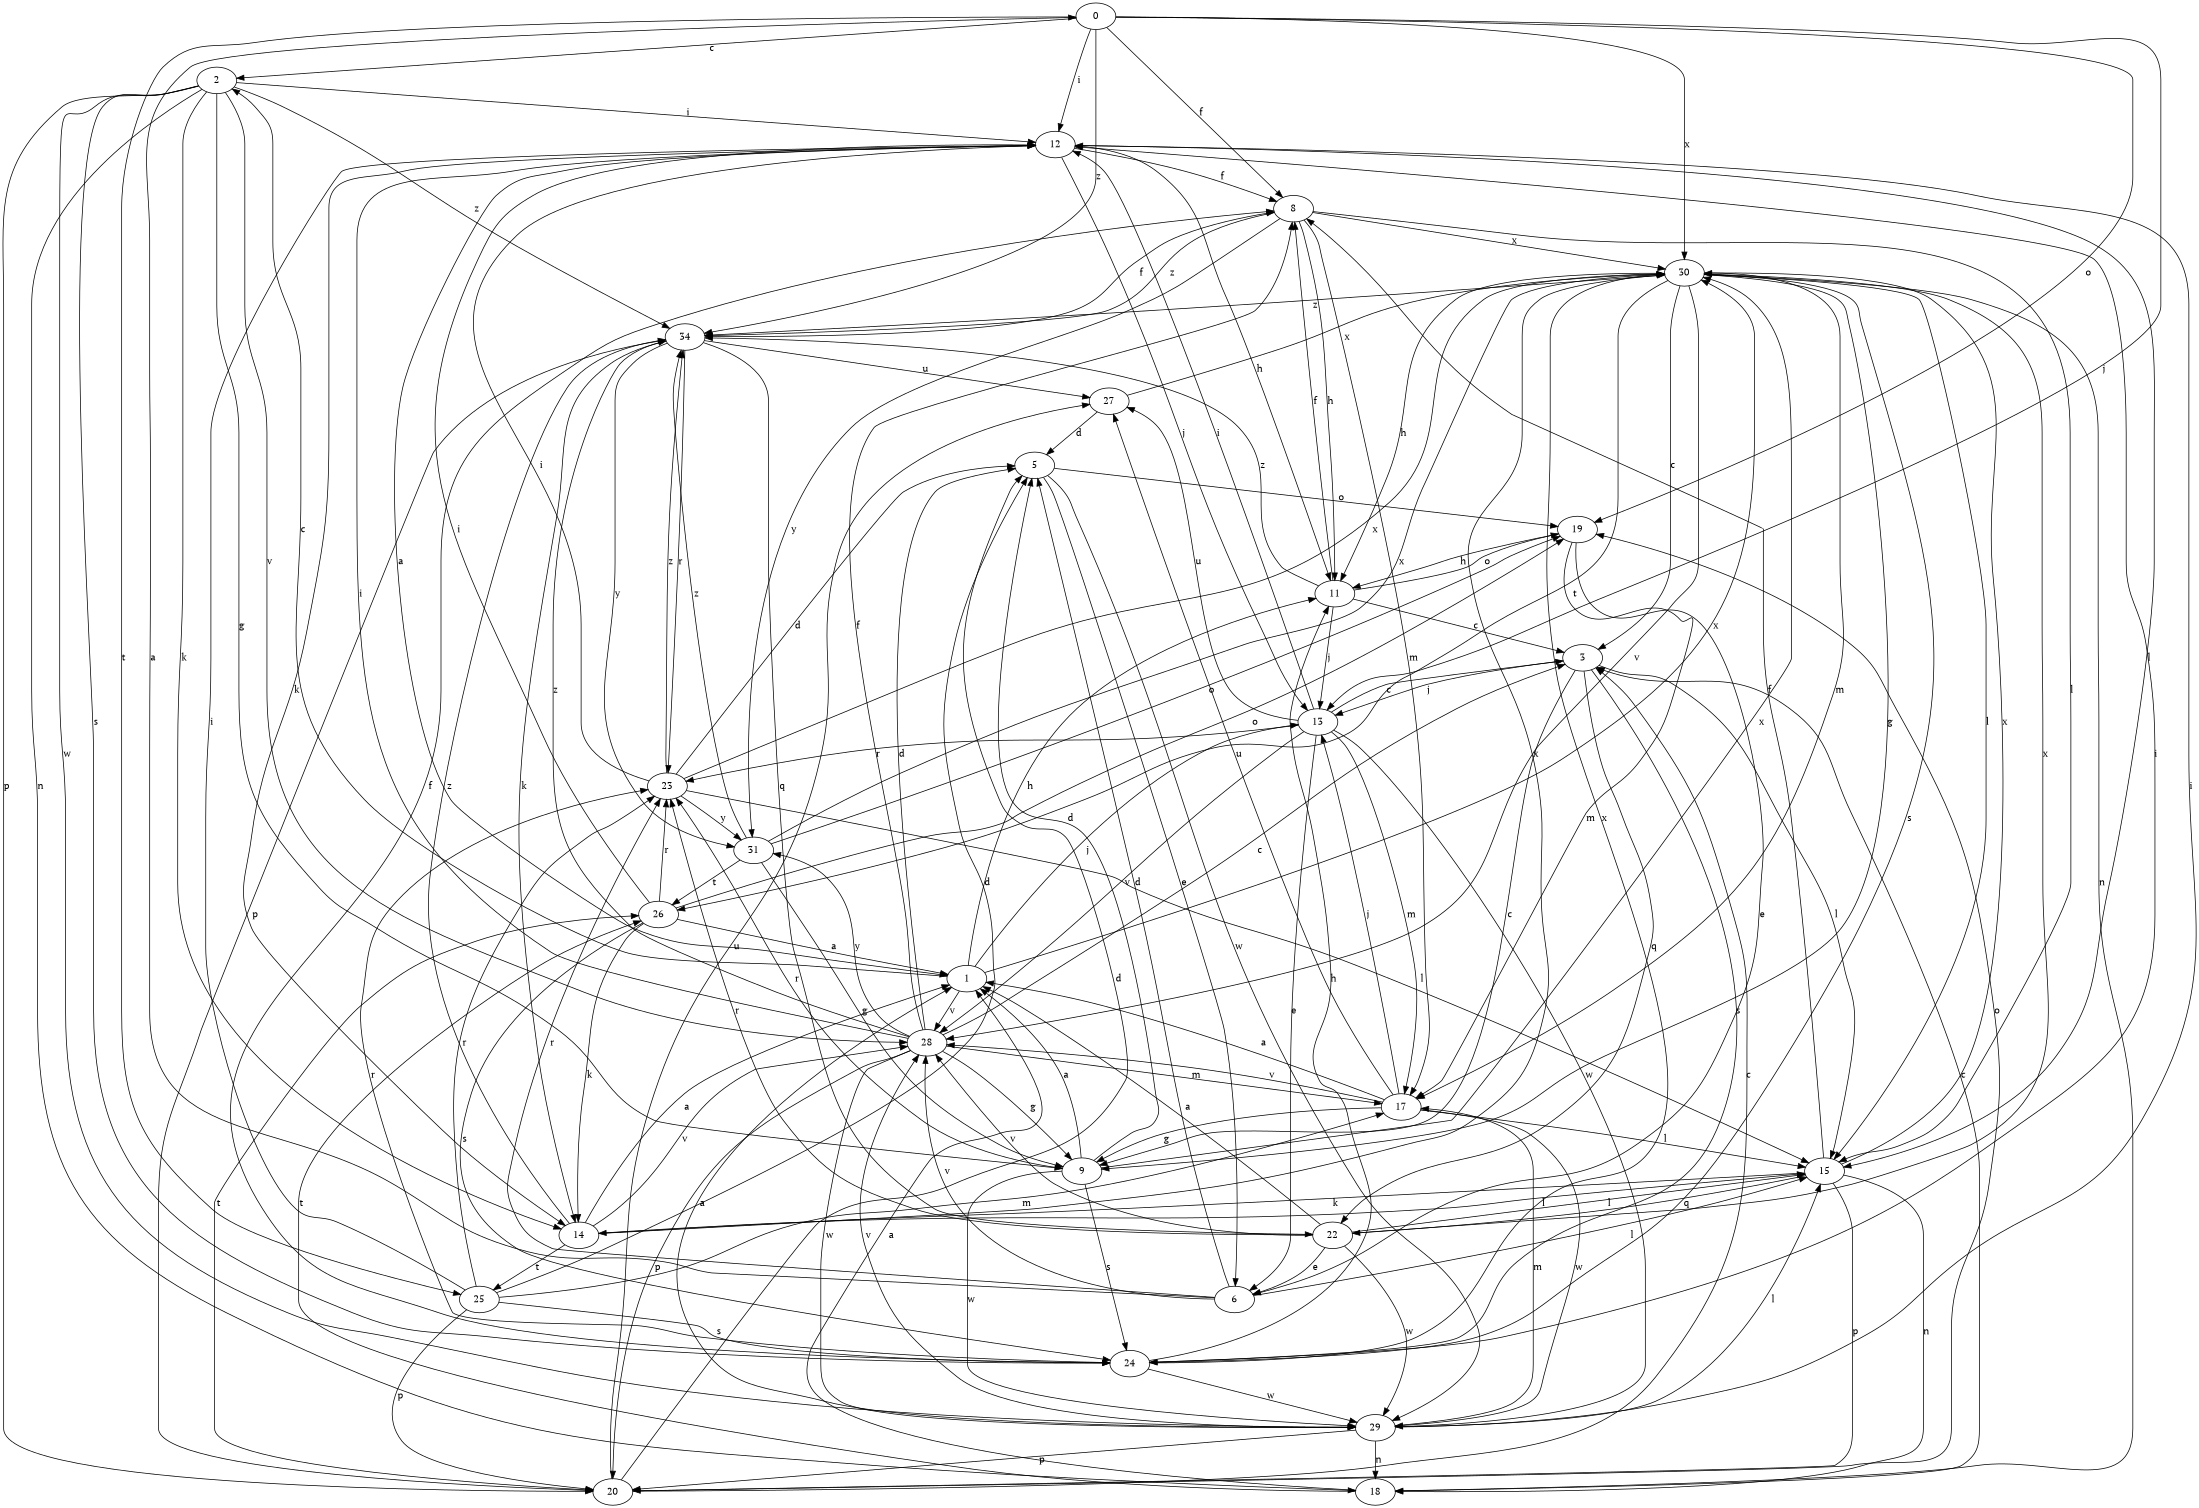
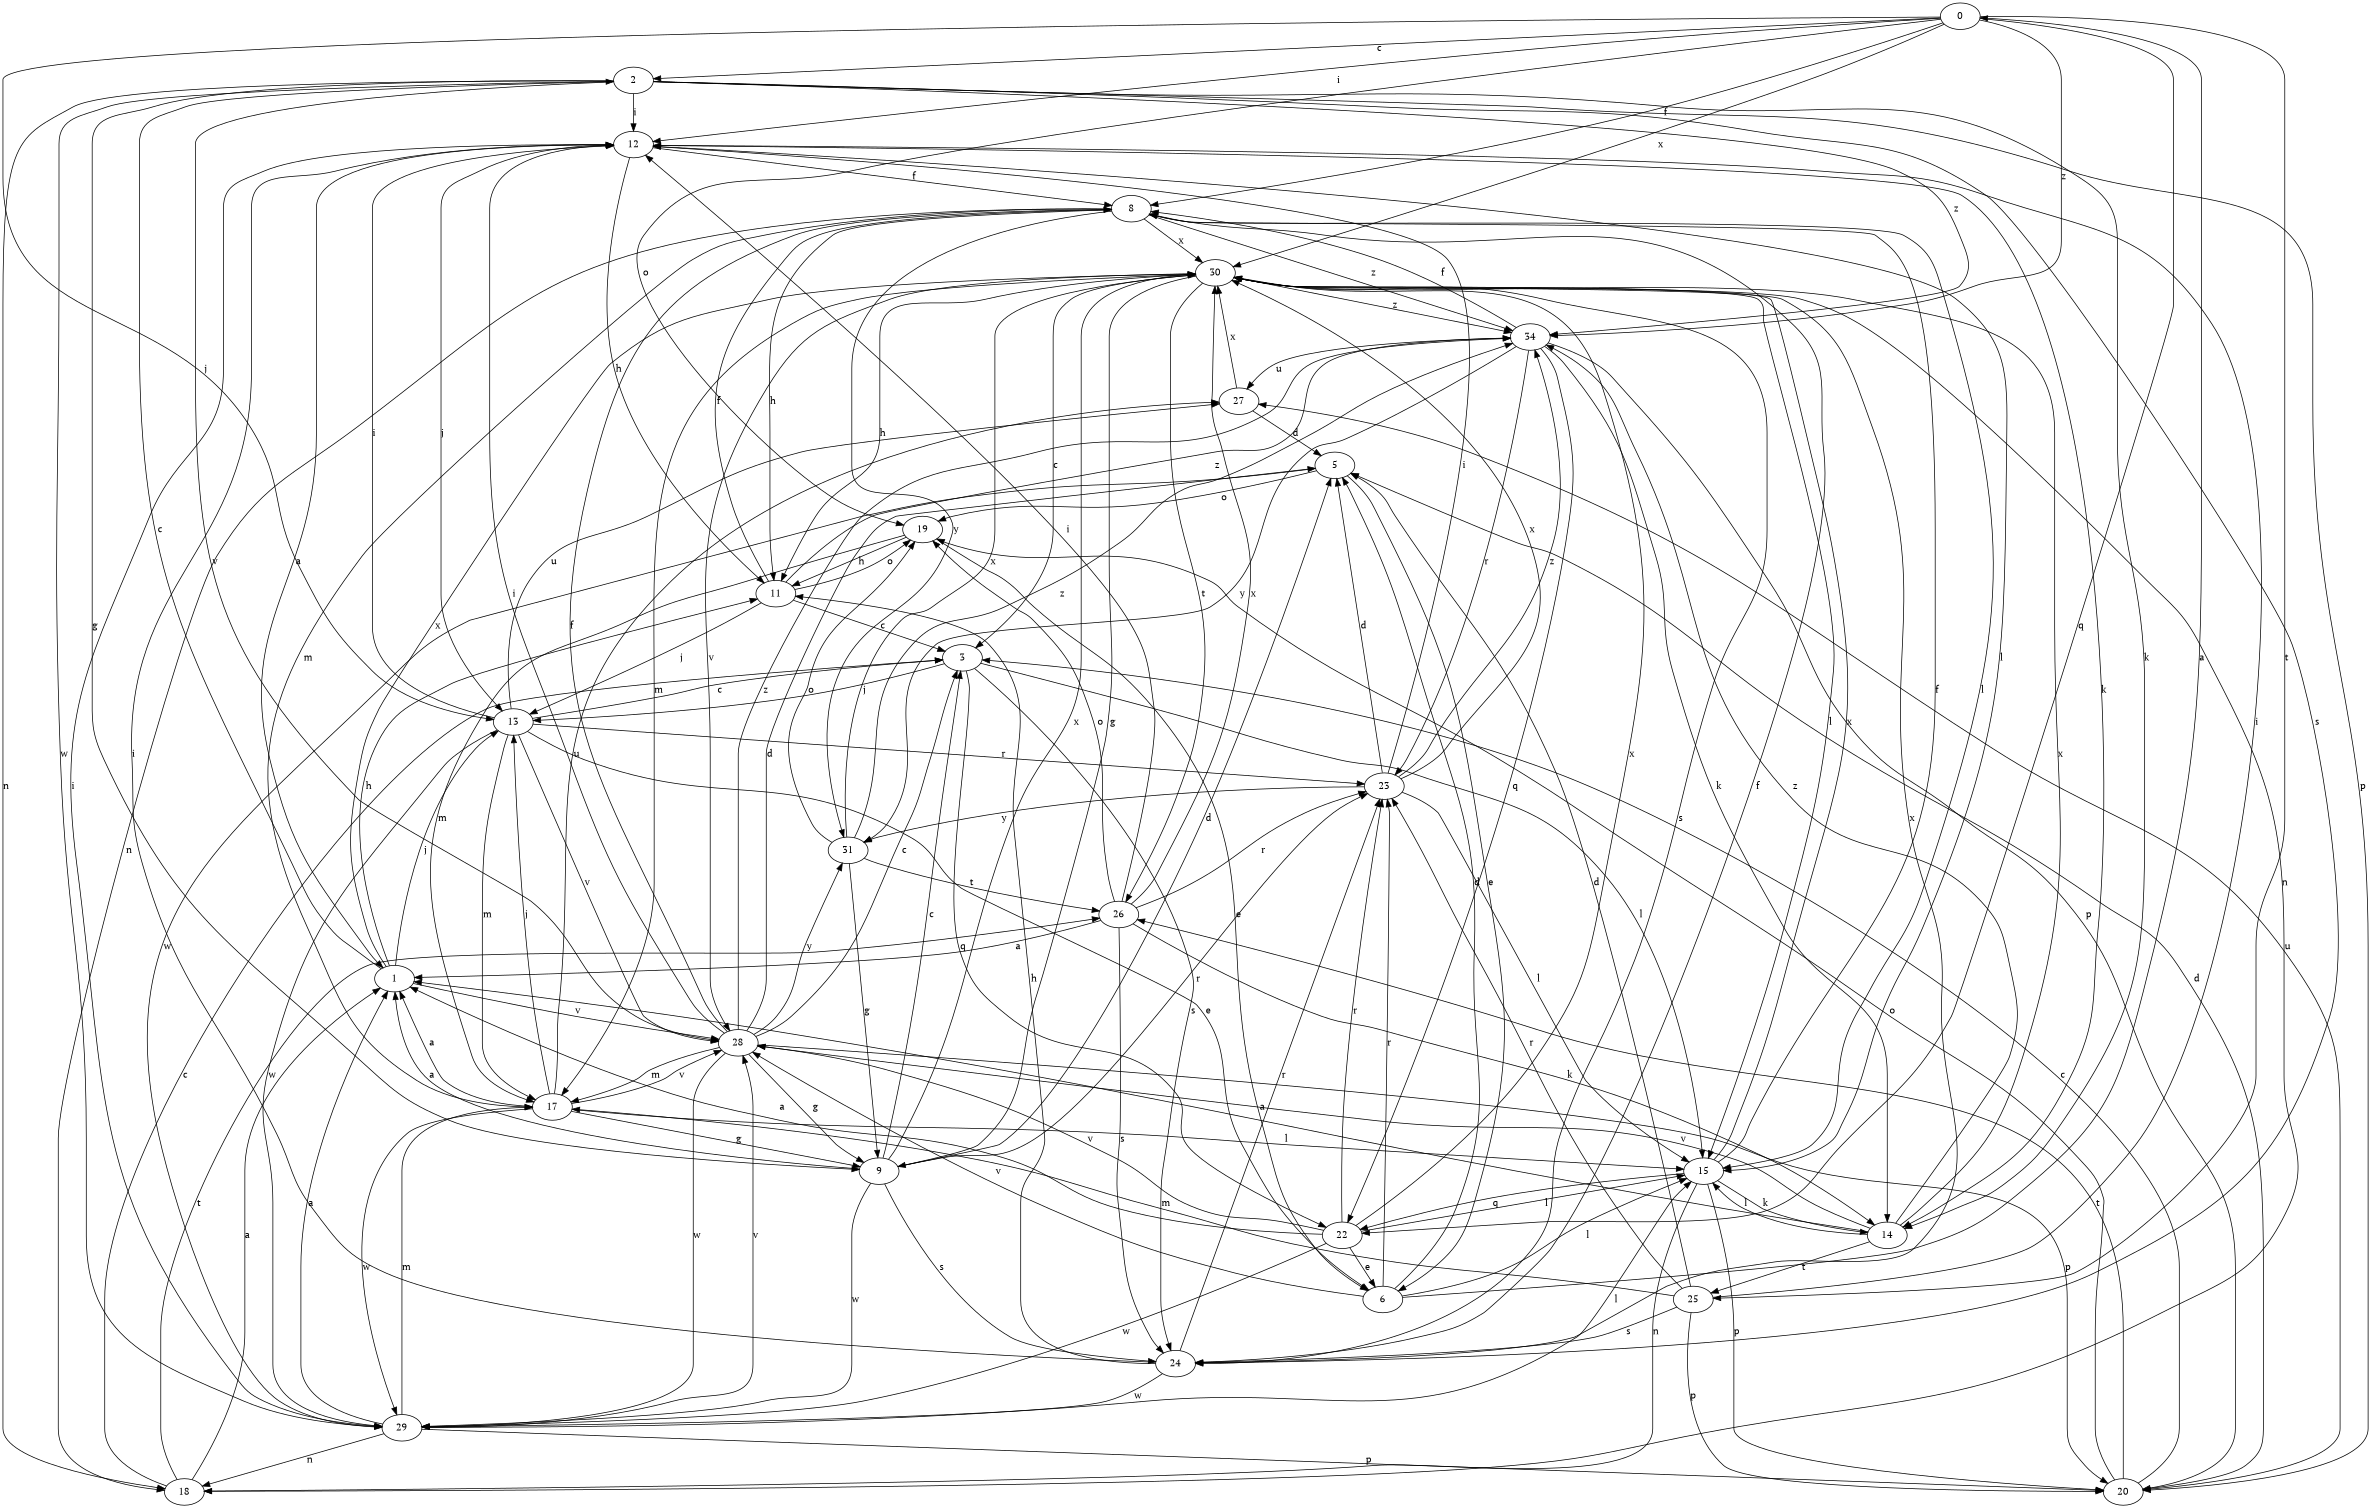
none -> (240, 522)
none -> (1245, 625)
none -> (2045, 729)
(1472, 1058) -> (926, 919)
